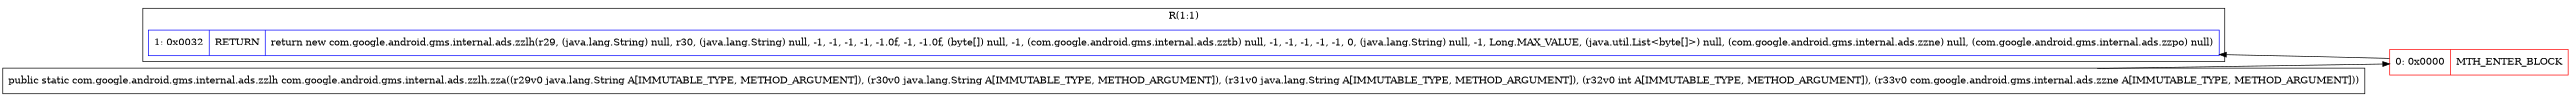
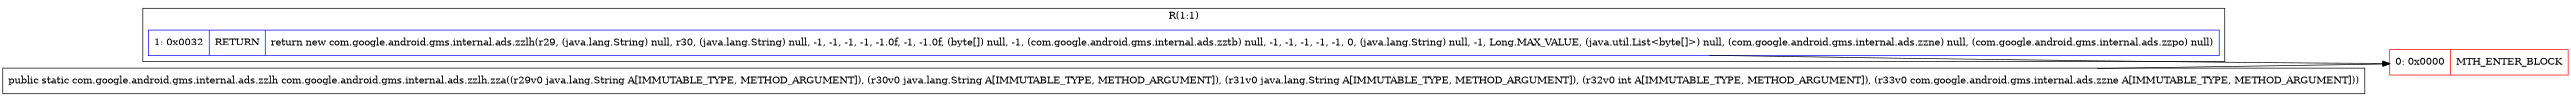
(2308, 56) -> (2046, 60)
